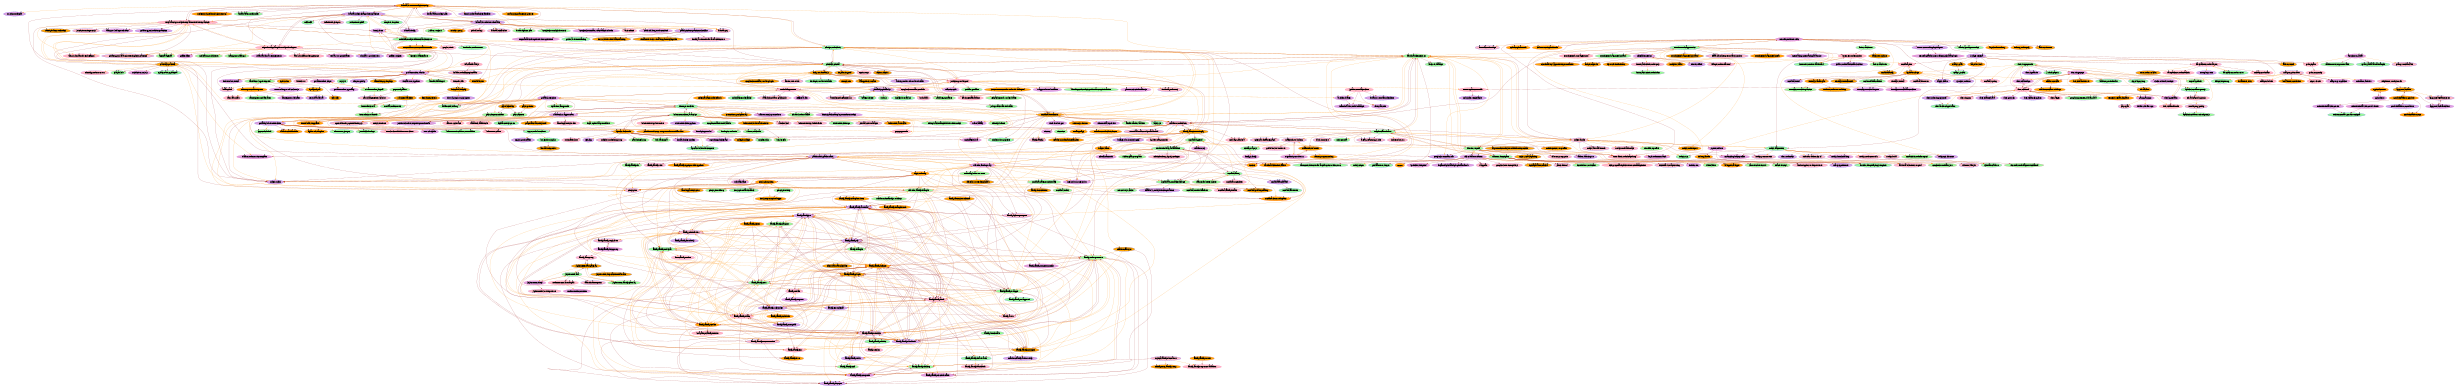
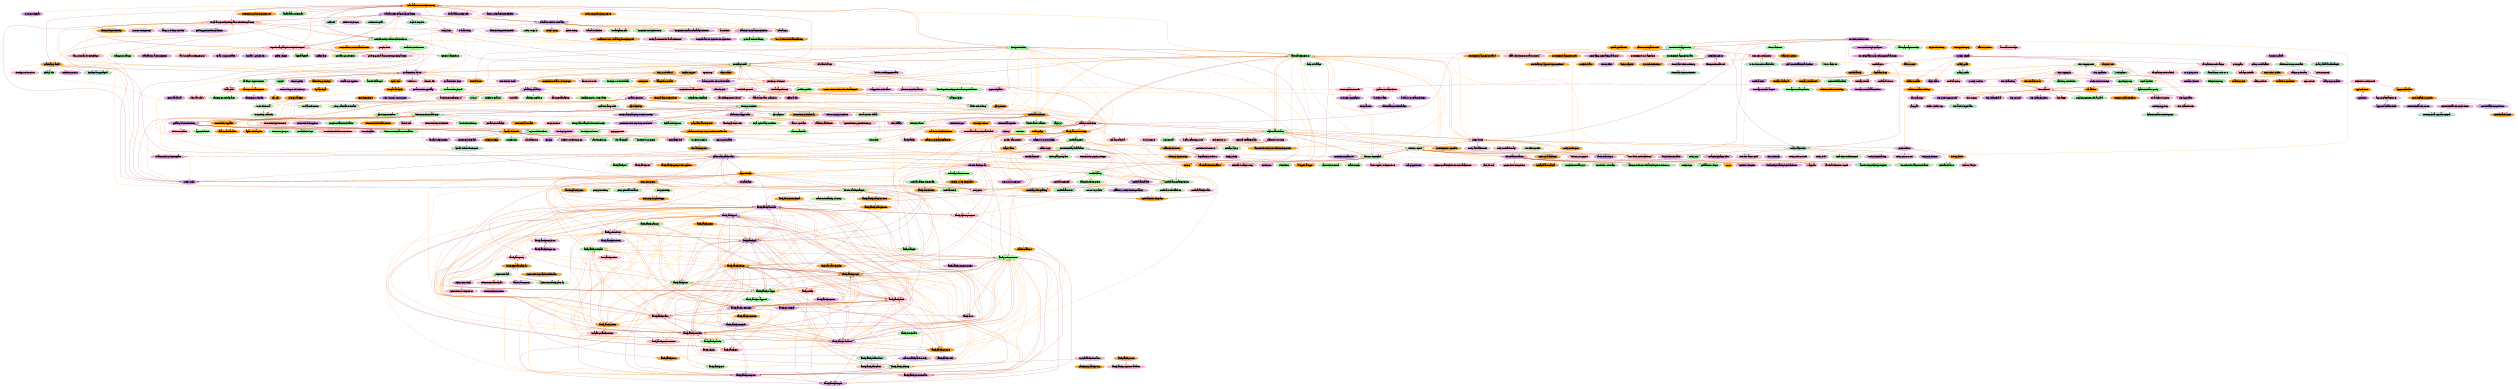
(2171, 76) -> (2158, 77)
(400, 90) -> (996, 90)
